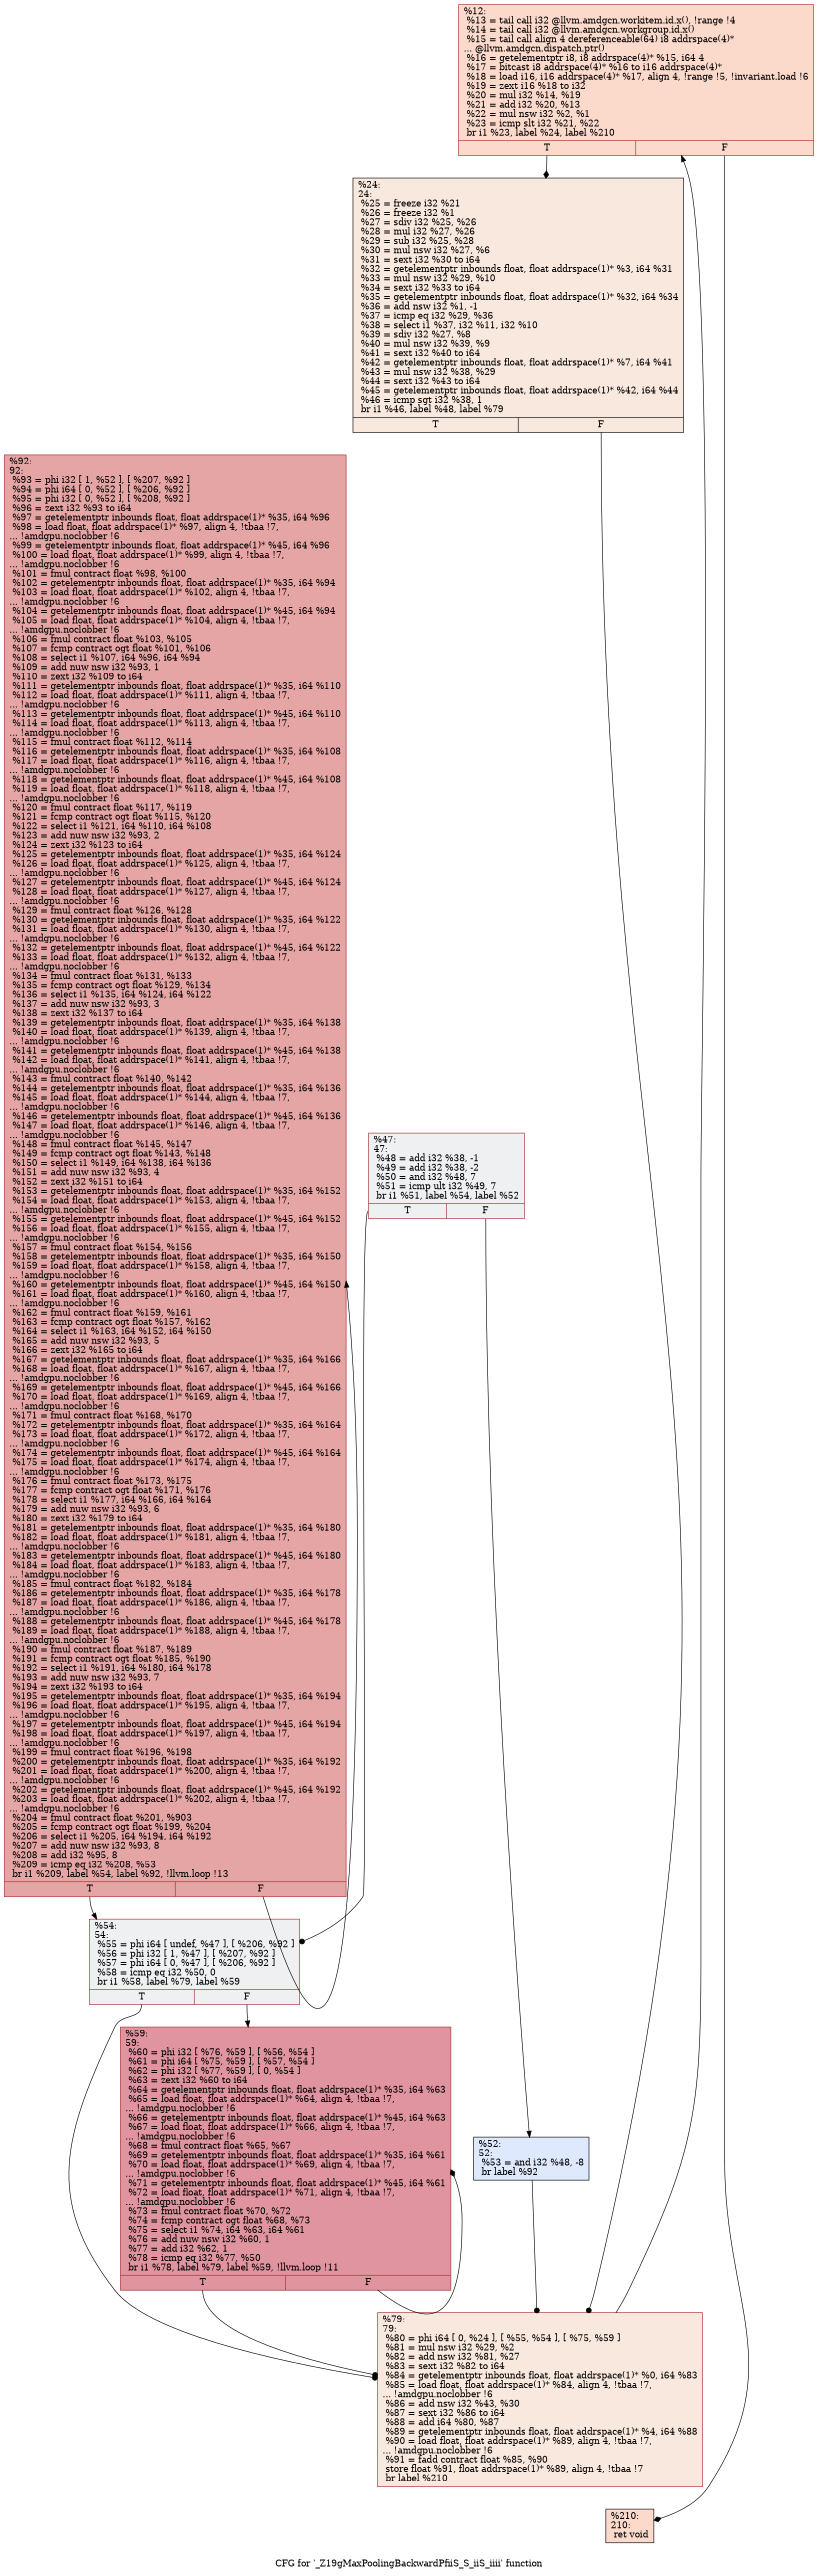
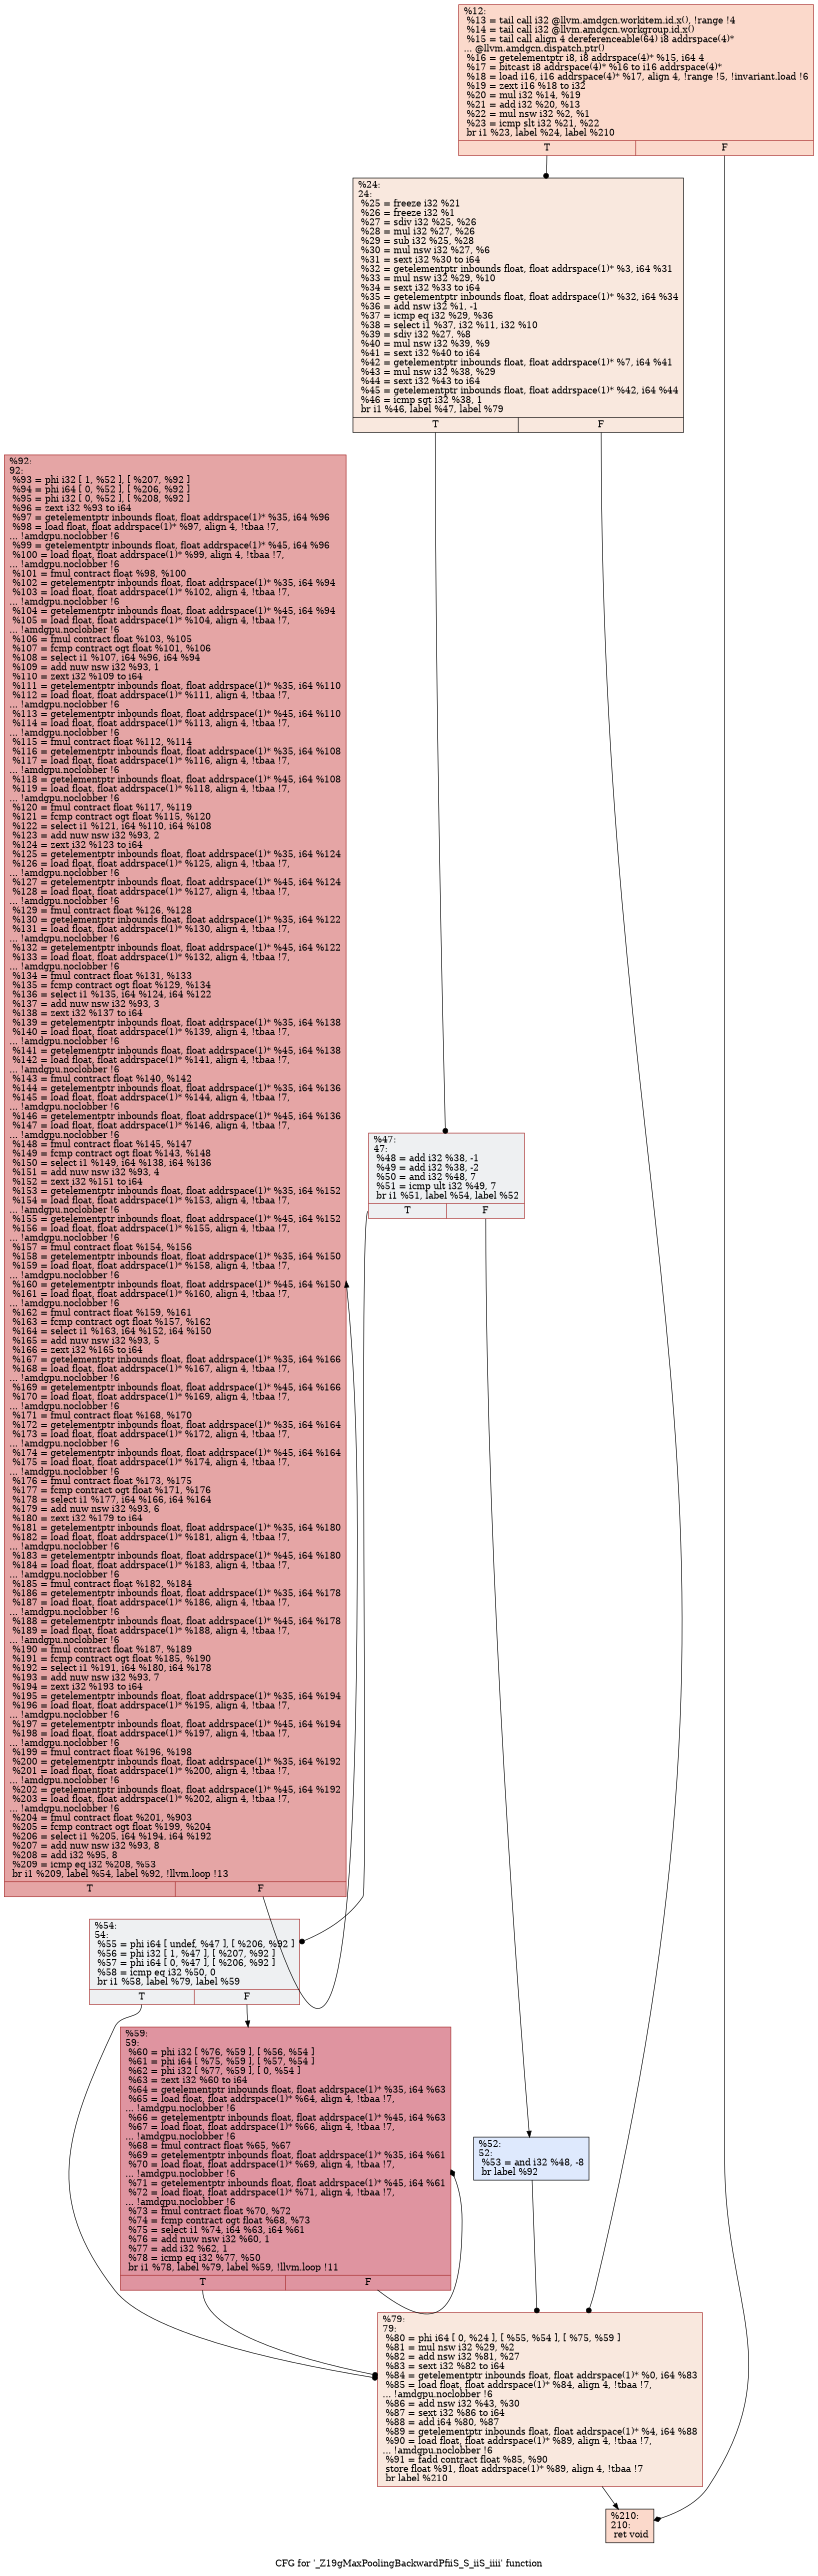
(547, 164) -> (547, 164)
(431, 410) -> (431, 410)
none -> (438, 780)
(701, 1244) -> (608, 2495)
(91, 1906) -> none
